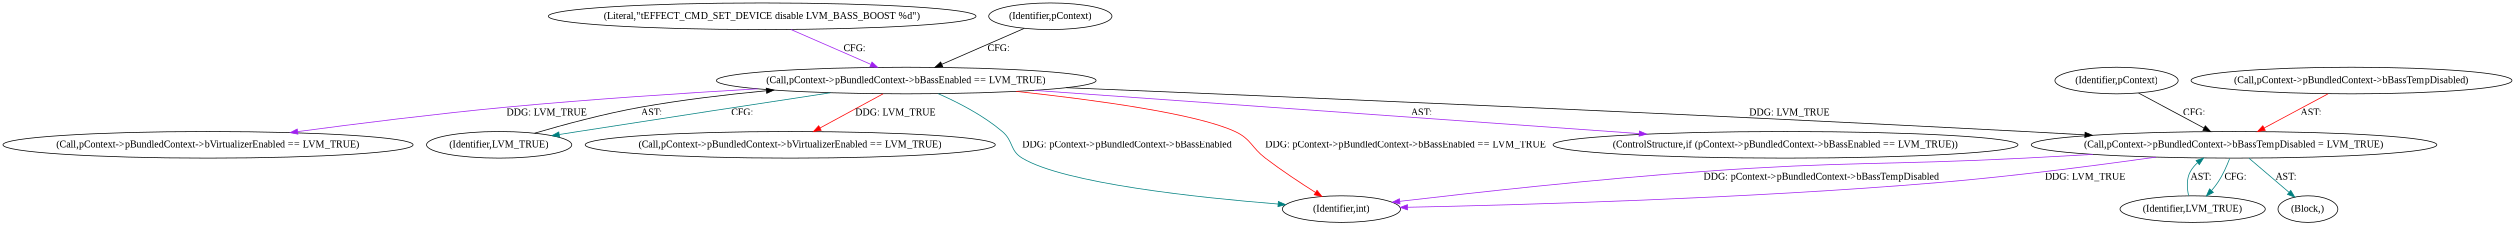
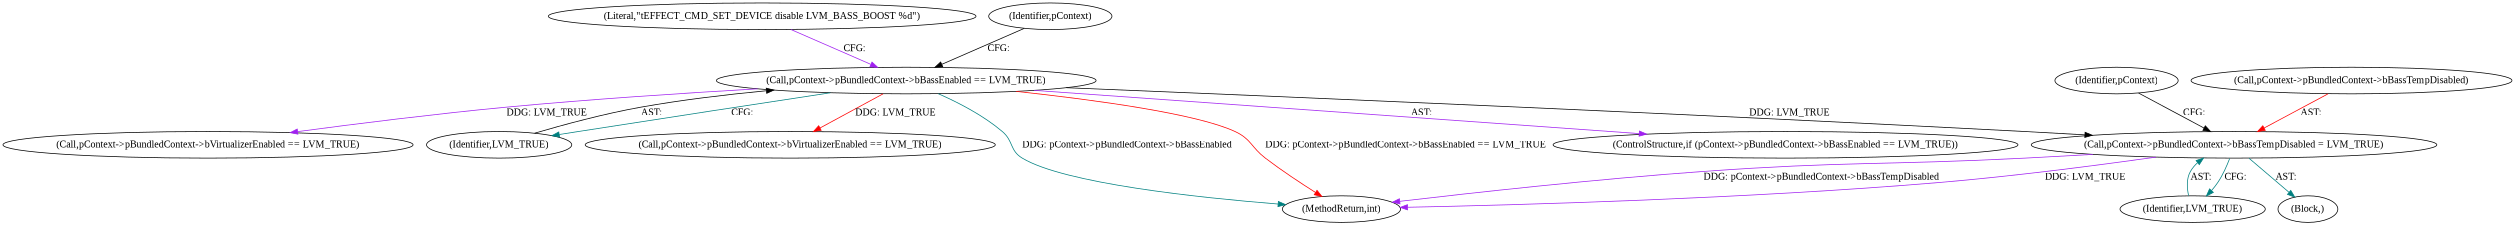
(1341, 209) -> (1341, 209)
